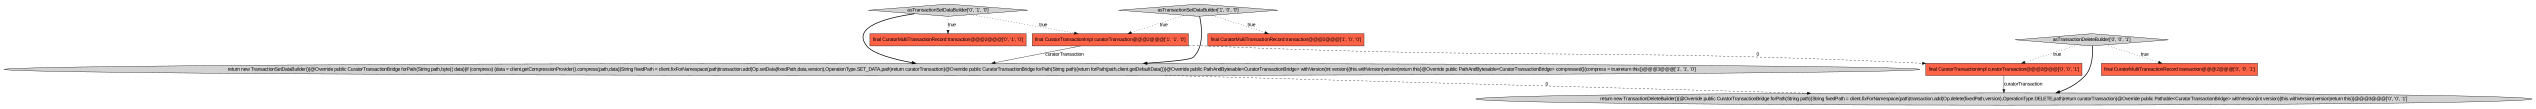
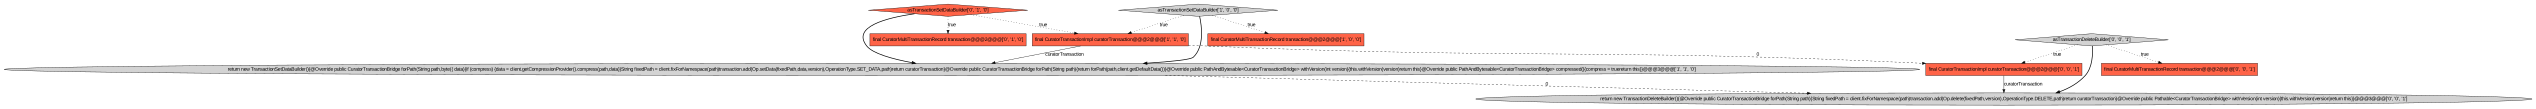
(948, 10) -> (948, 10)
